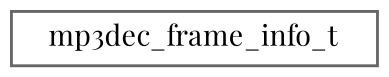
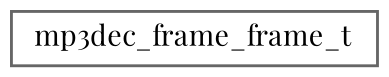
(194, 39) -> (194, 39)
